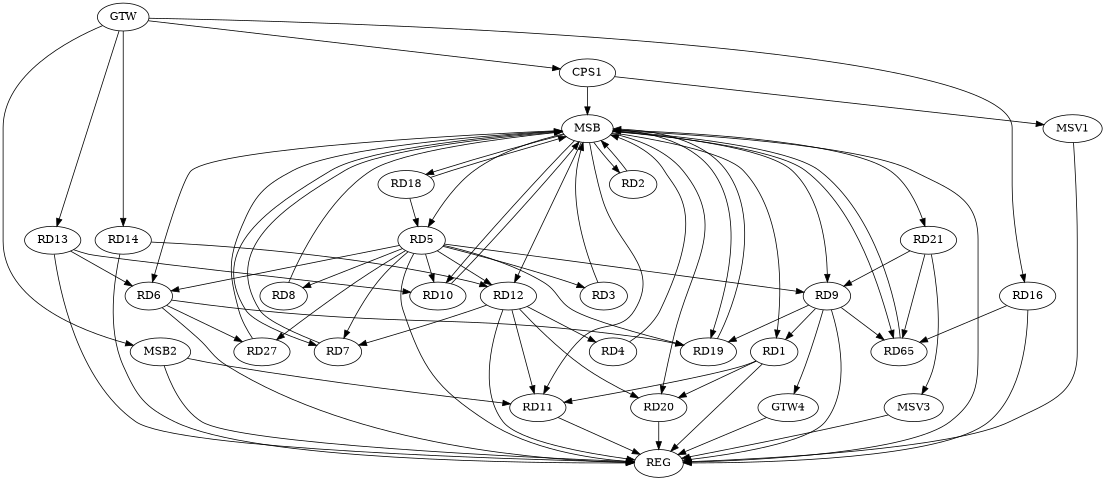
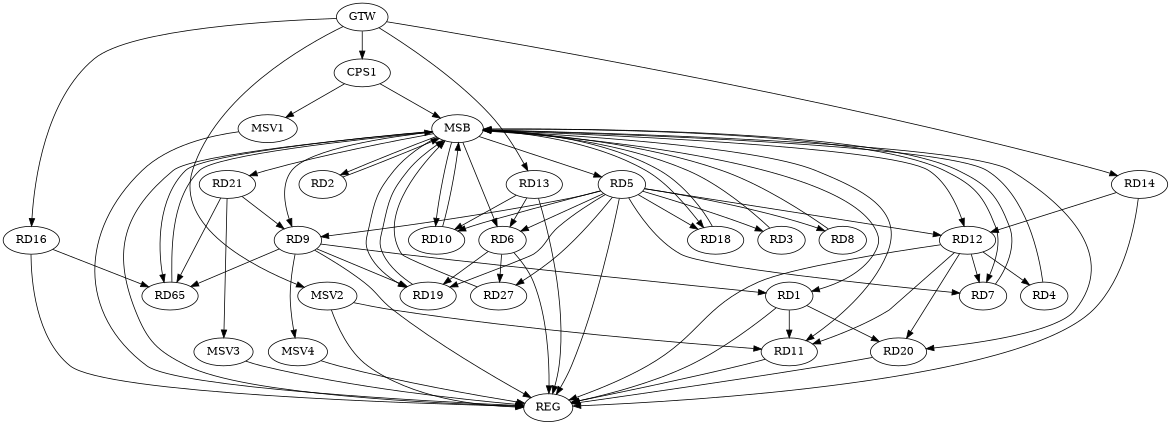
(413, 209) -> (665, 210)
(160, 352) -> (327, 296)
(788, 408) -> (298, 352)
